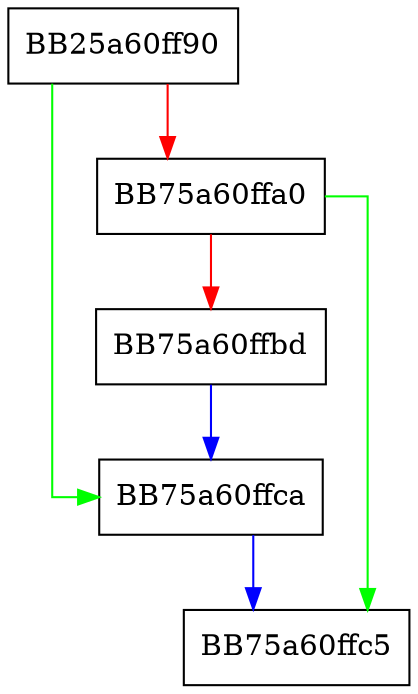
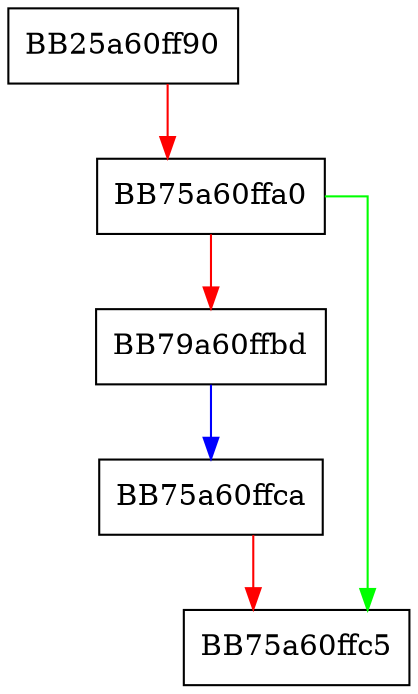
(52, 303) -> none
(211, 347) -> (211, 347)
(253, 562) -> (253, 562)
